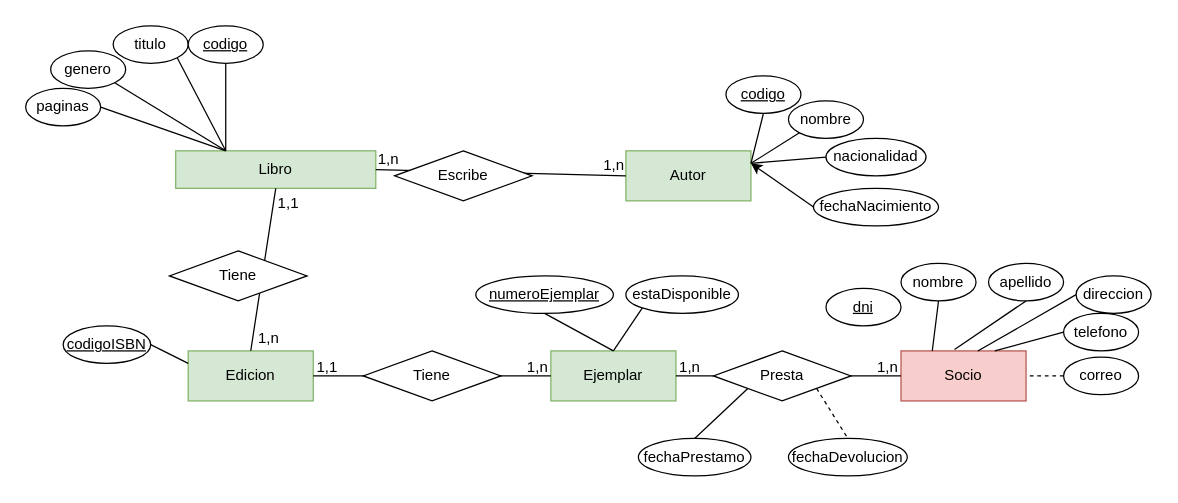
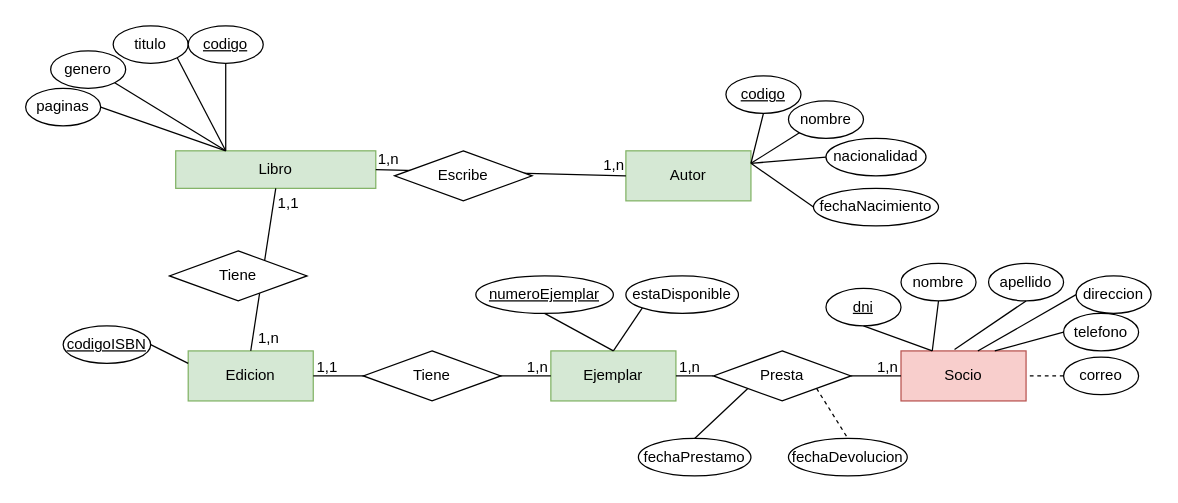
(759, 169) -> (756, 167)
none -> (897, 338)
